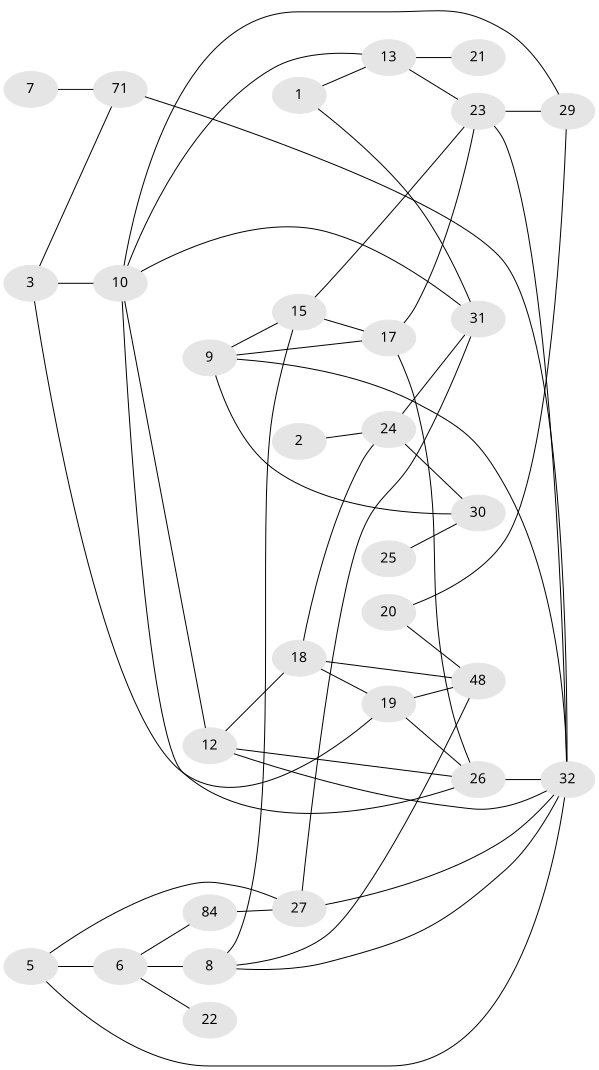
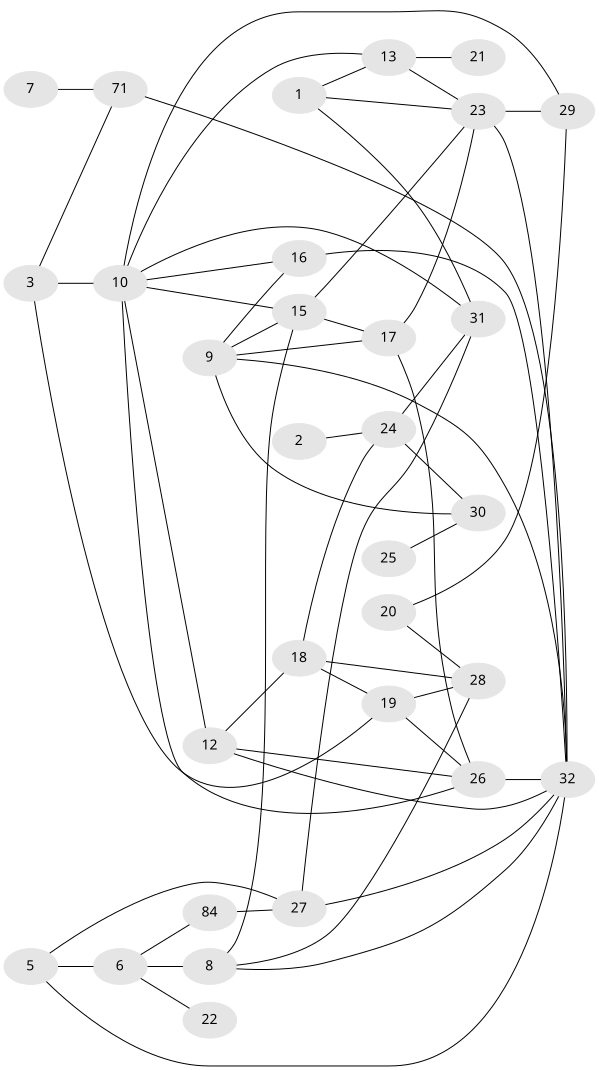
none -> (389, 103)
none -> (299, 258)
none -> (210, 298)
(478, 681) -> (478, 681)
